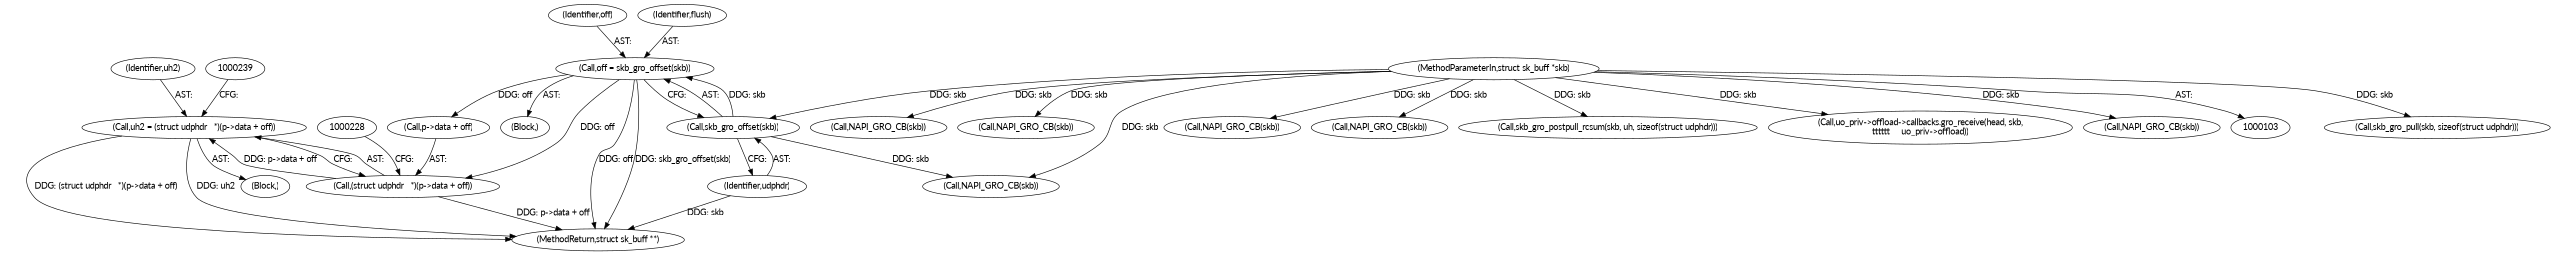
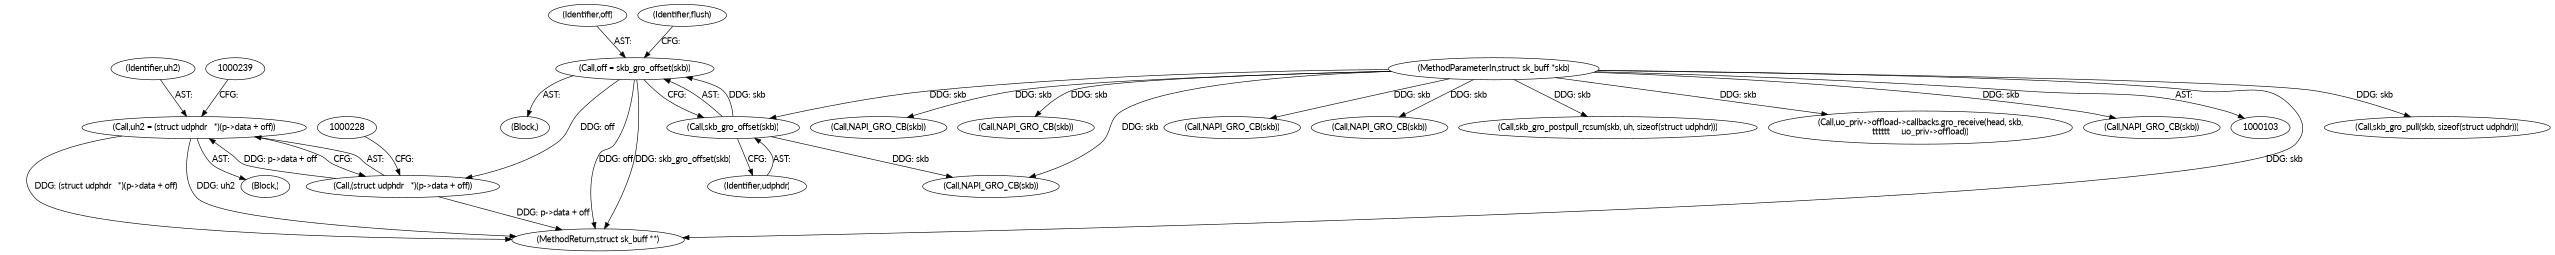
(672, 42) -> (672, 42)
(438, 128) -> none
(682, 212) -> (1865, 197)
